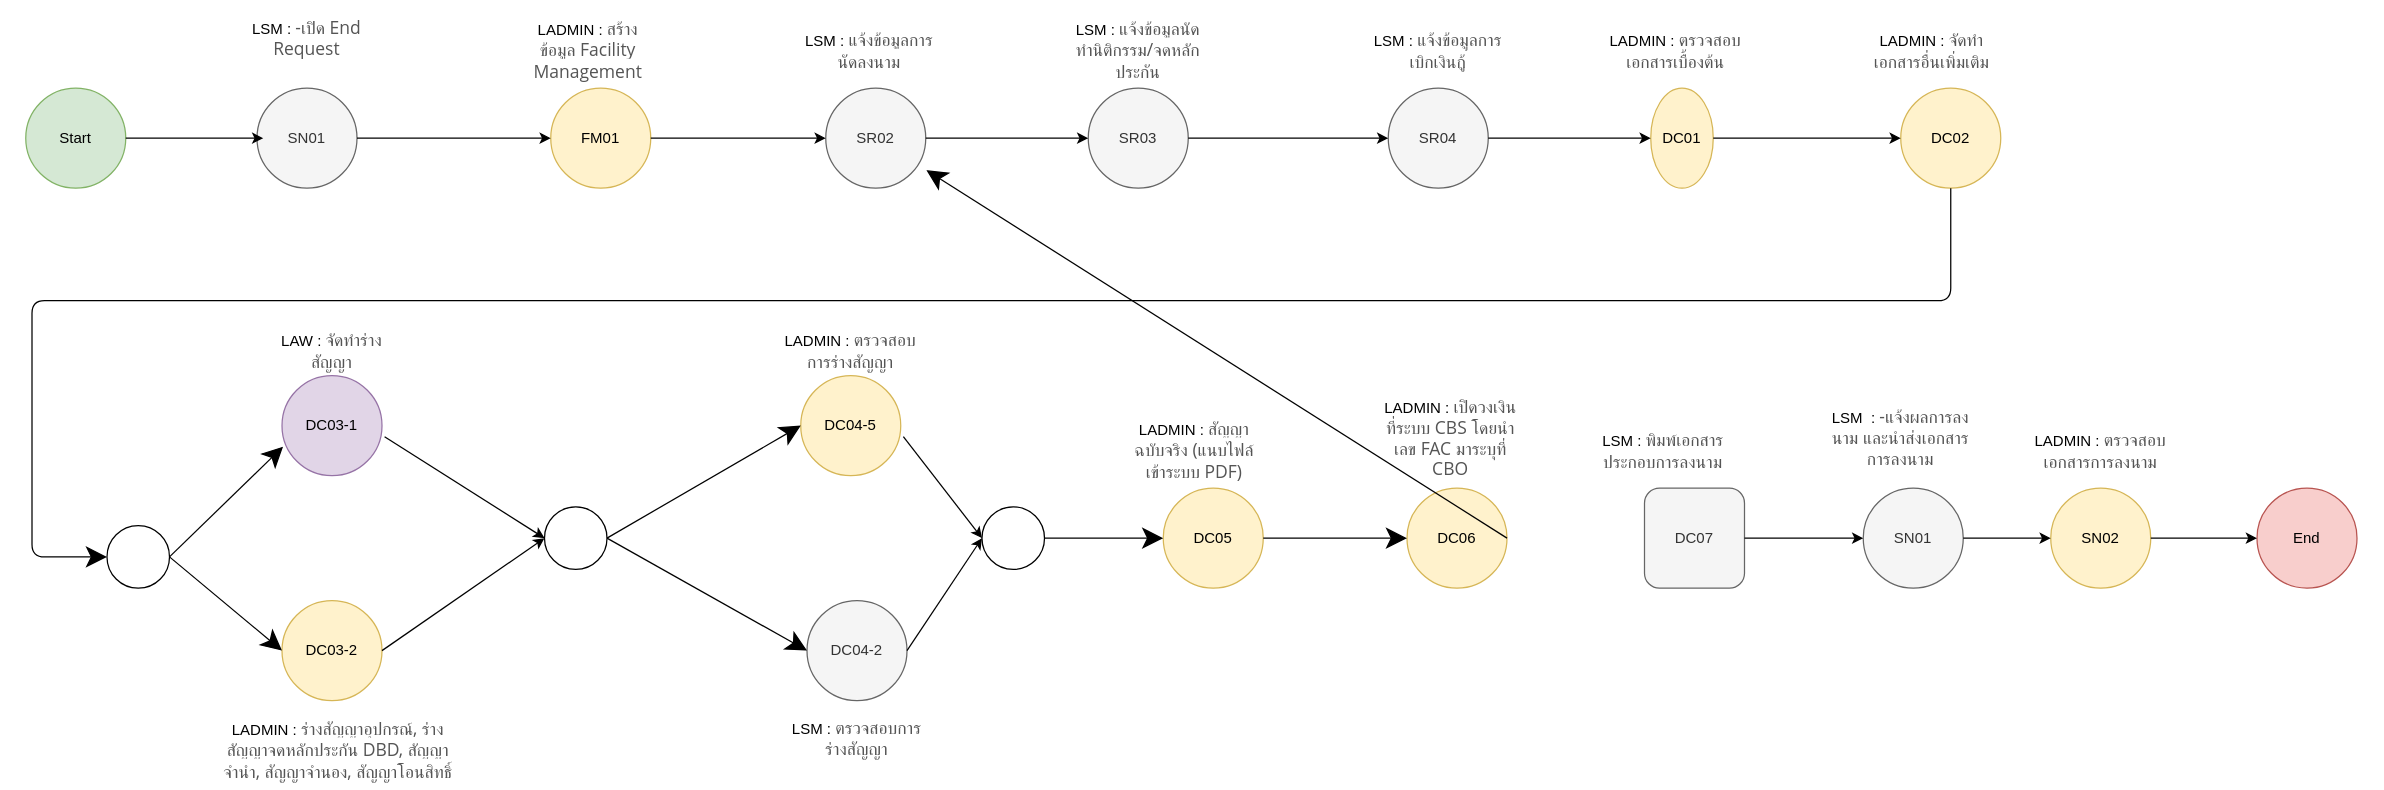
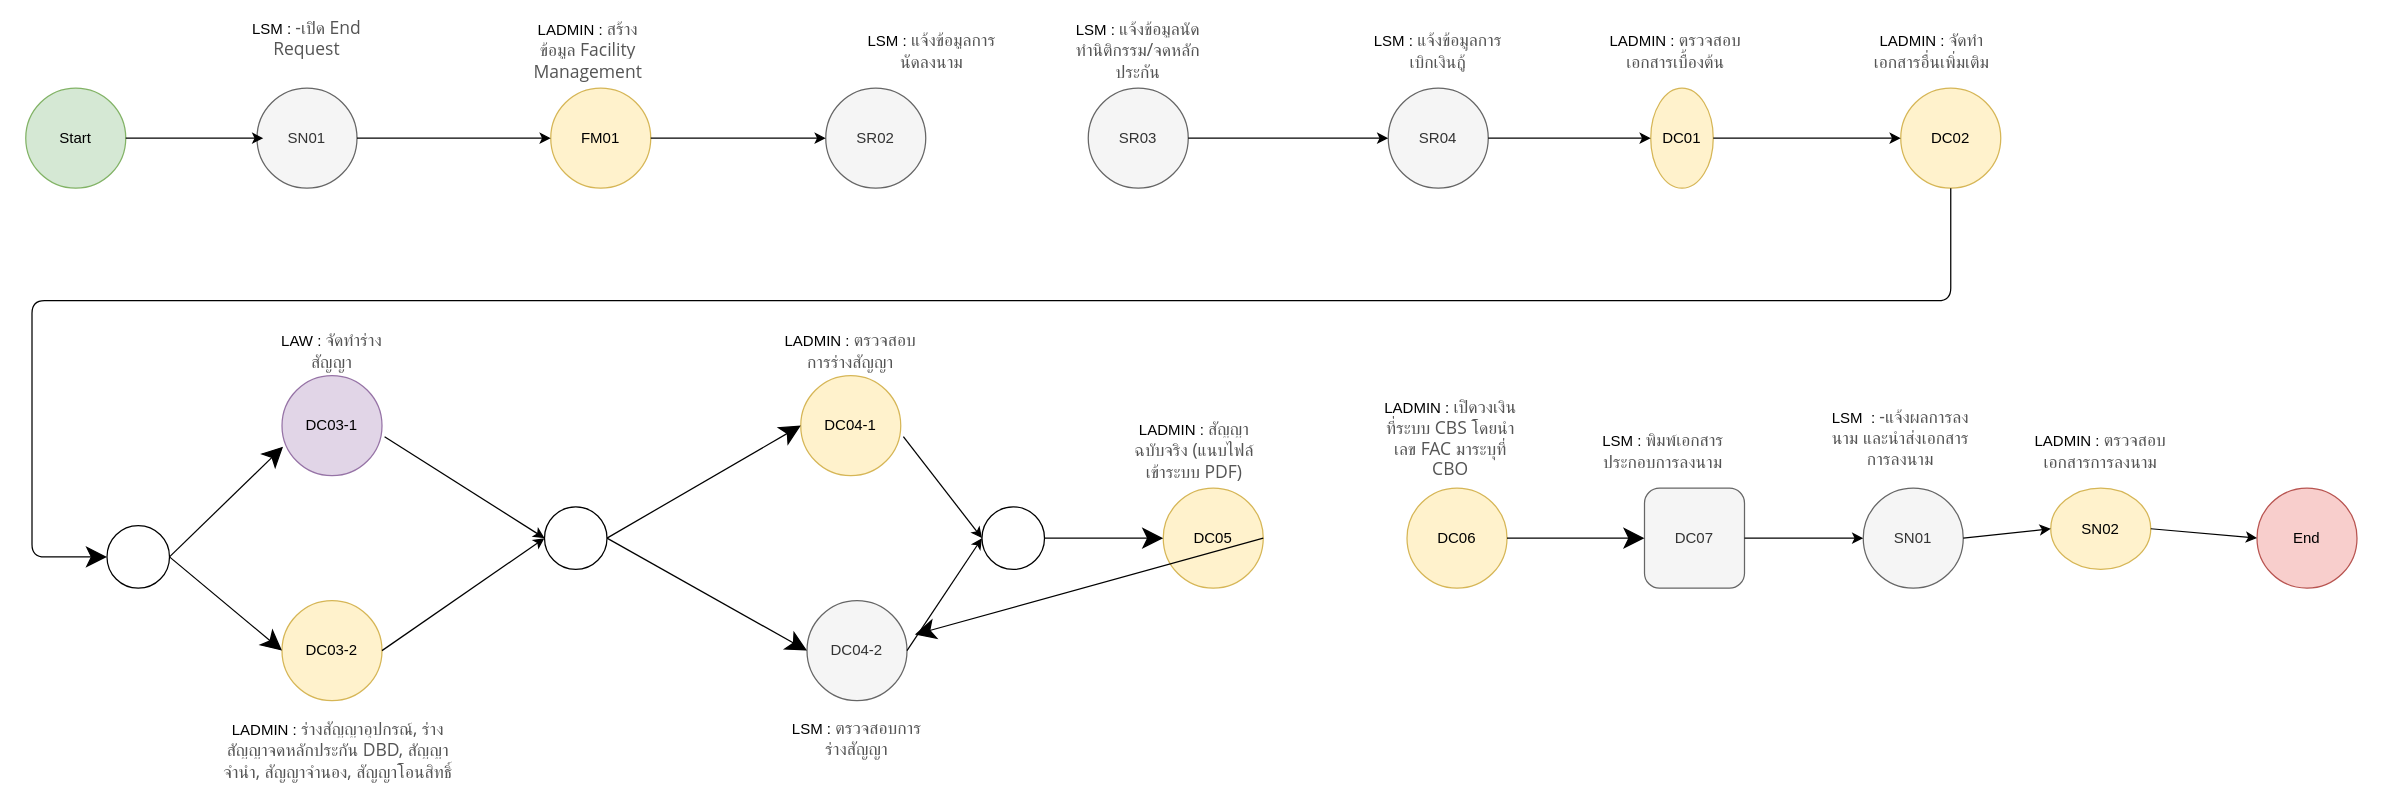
(869, 51) -> (932, 51)
(1003, 138) -> none
(1321, 420) -> (1568, 538)
(851, 426) -> (851, 426)
(1327, 538) -> (1096, 584)
(2101, 538) -> (2101, 529)
